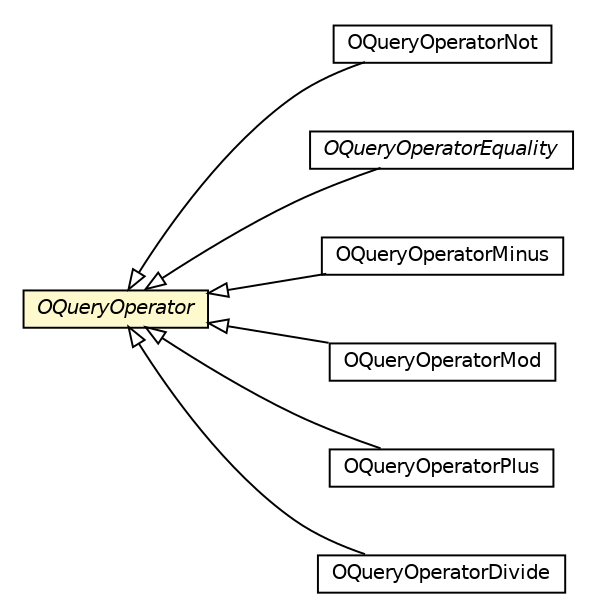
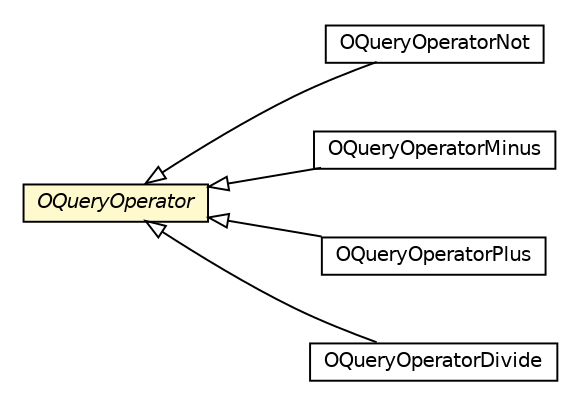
(442, 149) -> none
(442, 361) -> none
